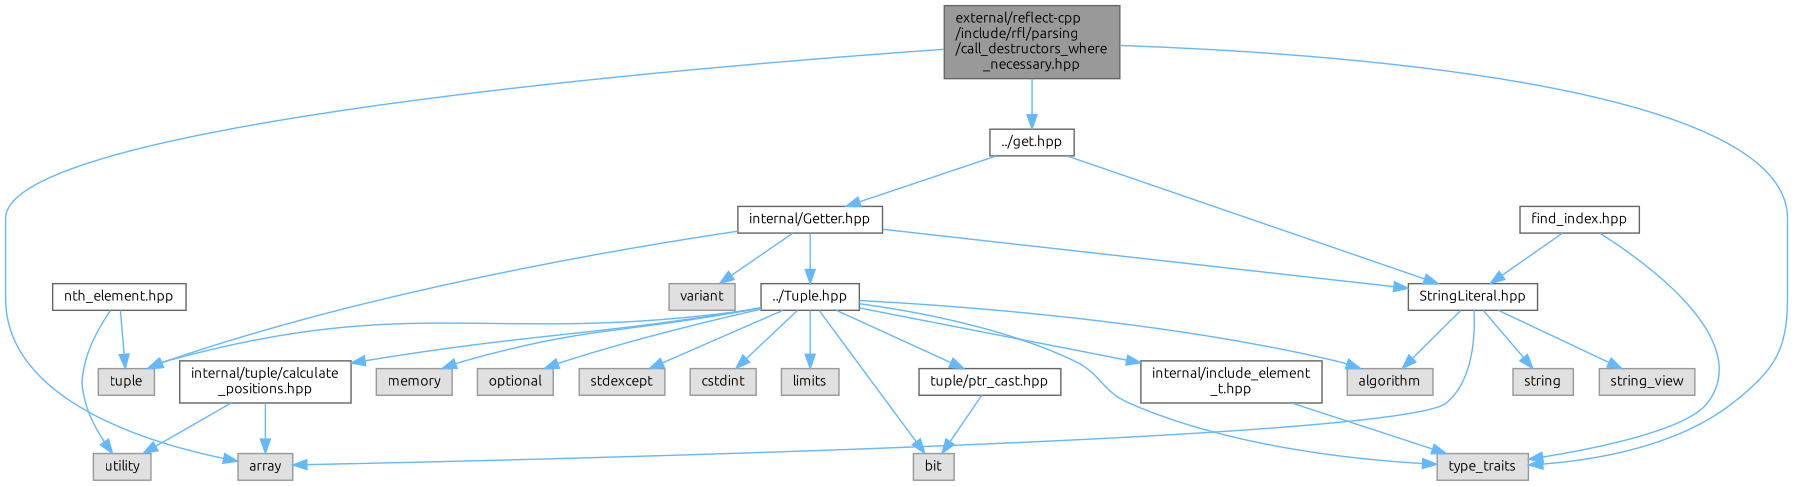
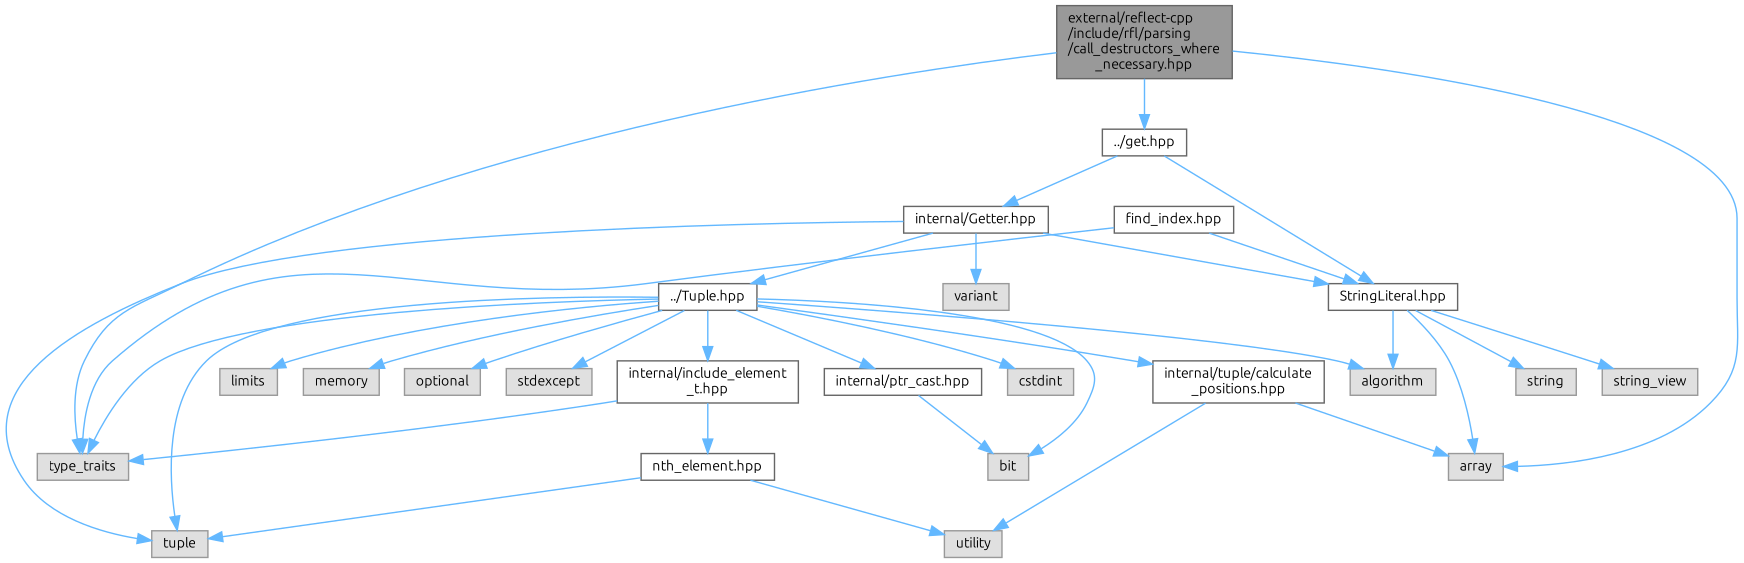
(990, 382) -> (903, 382)
none -> (708, 421)
